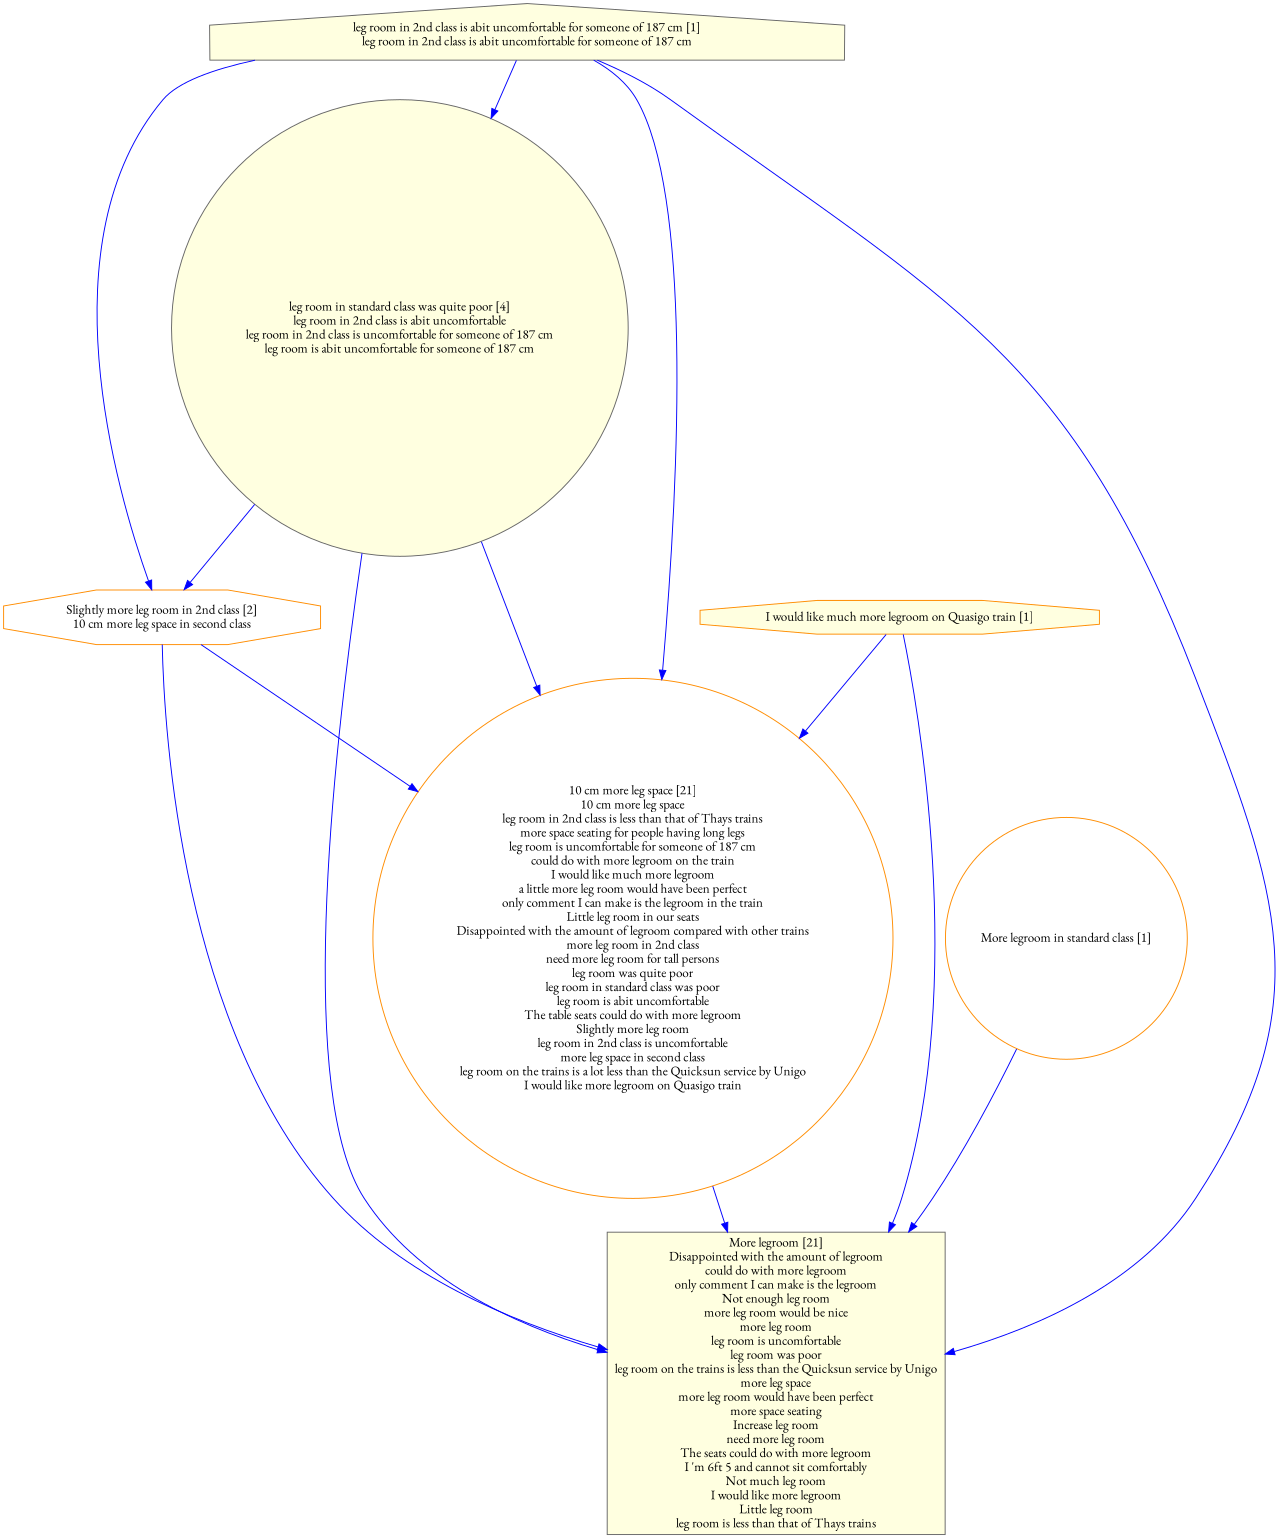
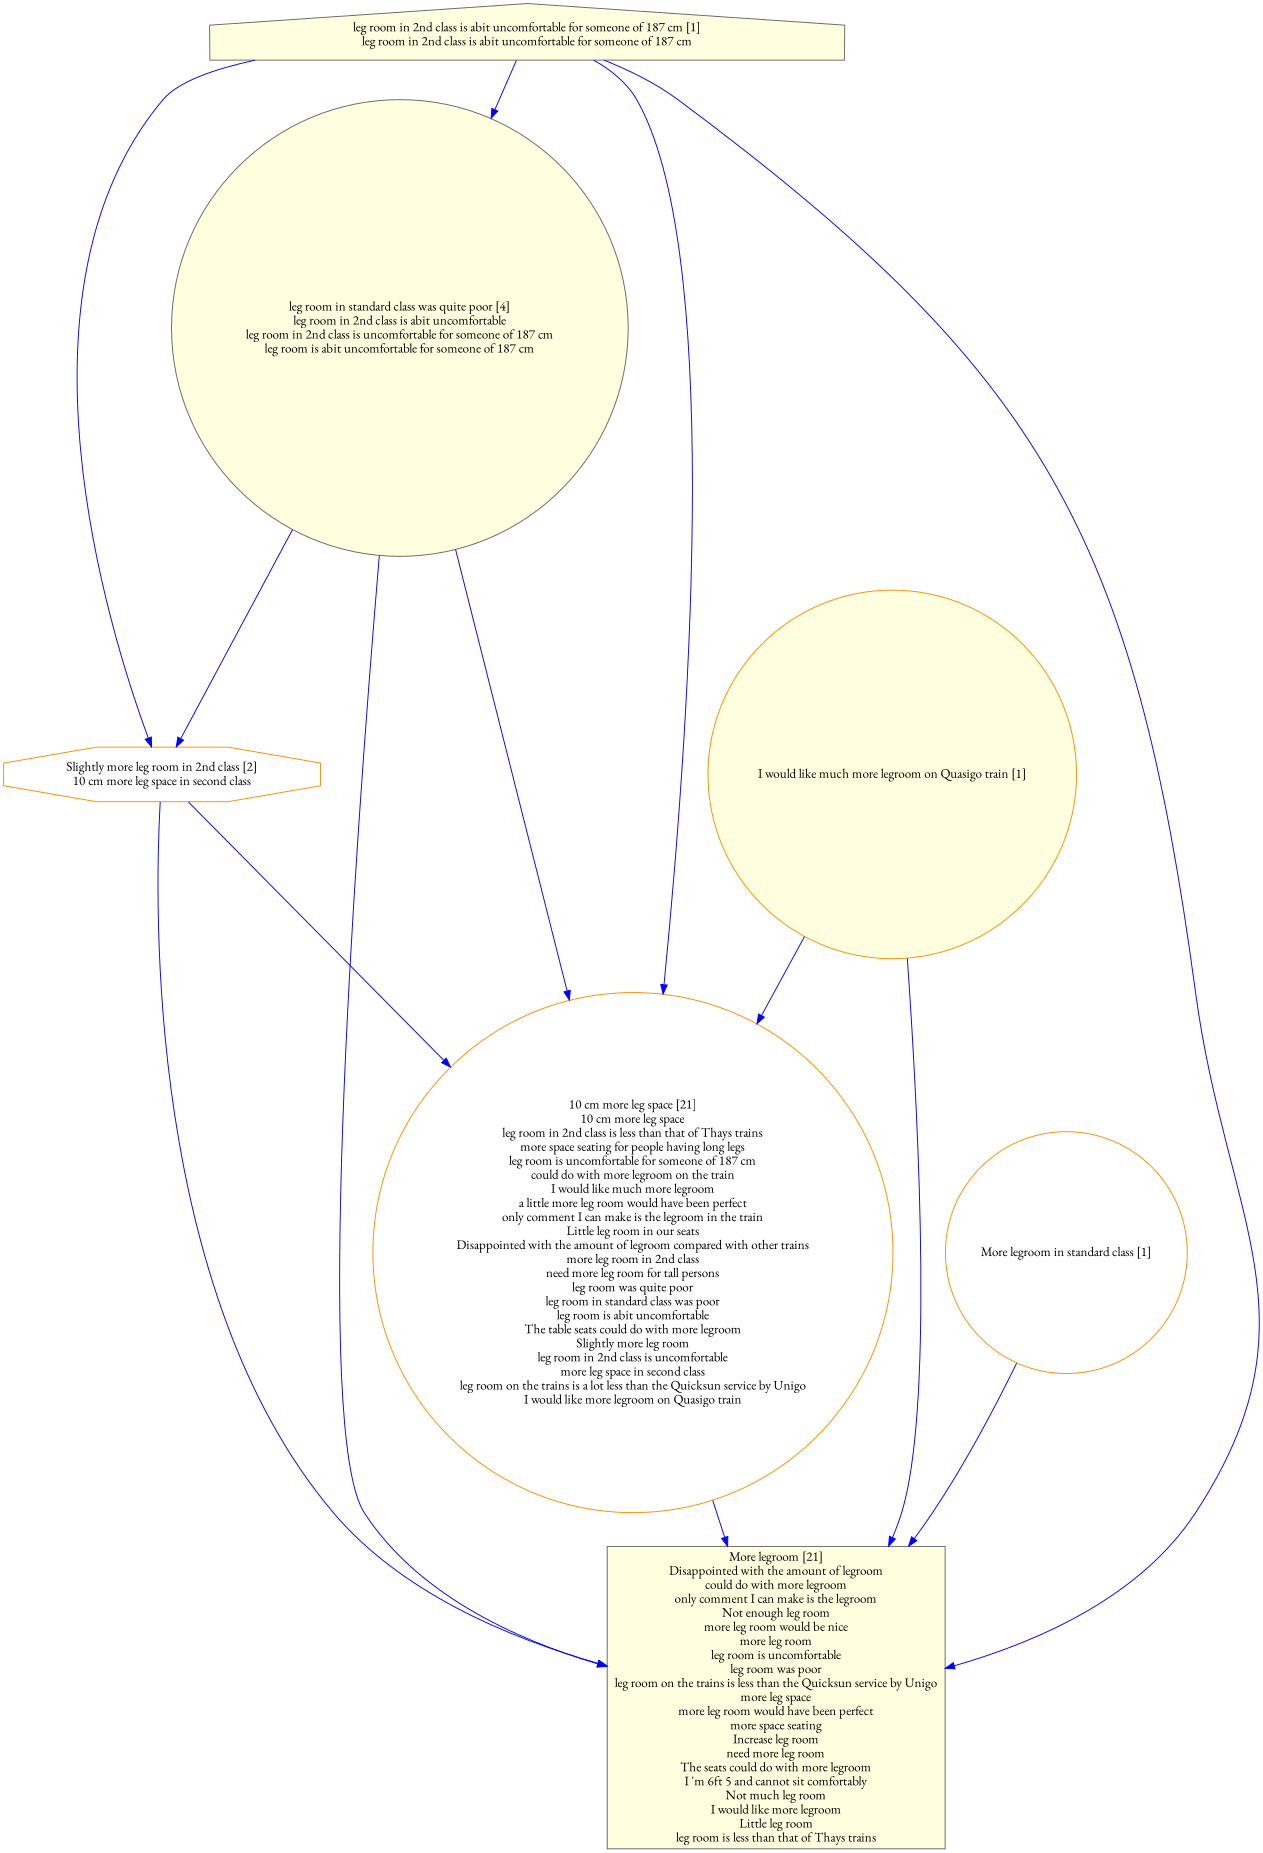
(900, 617) -> (892, 774)
